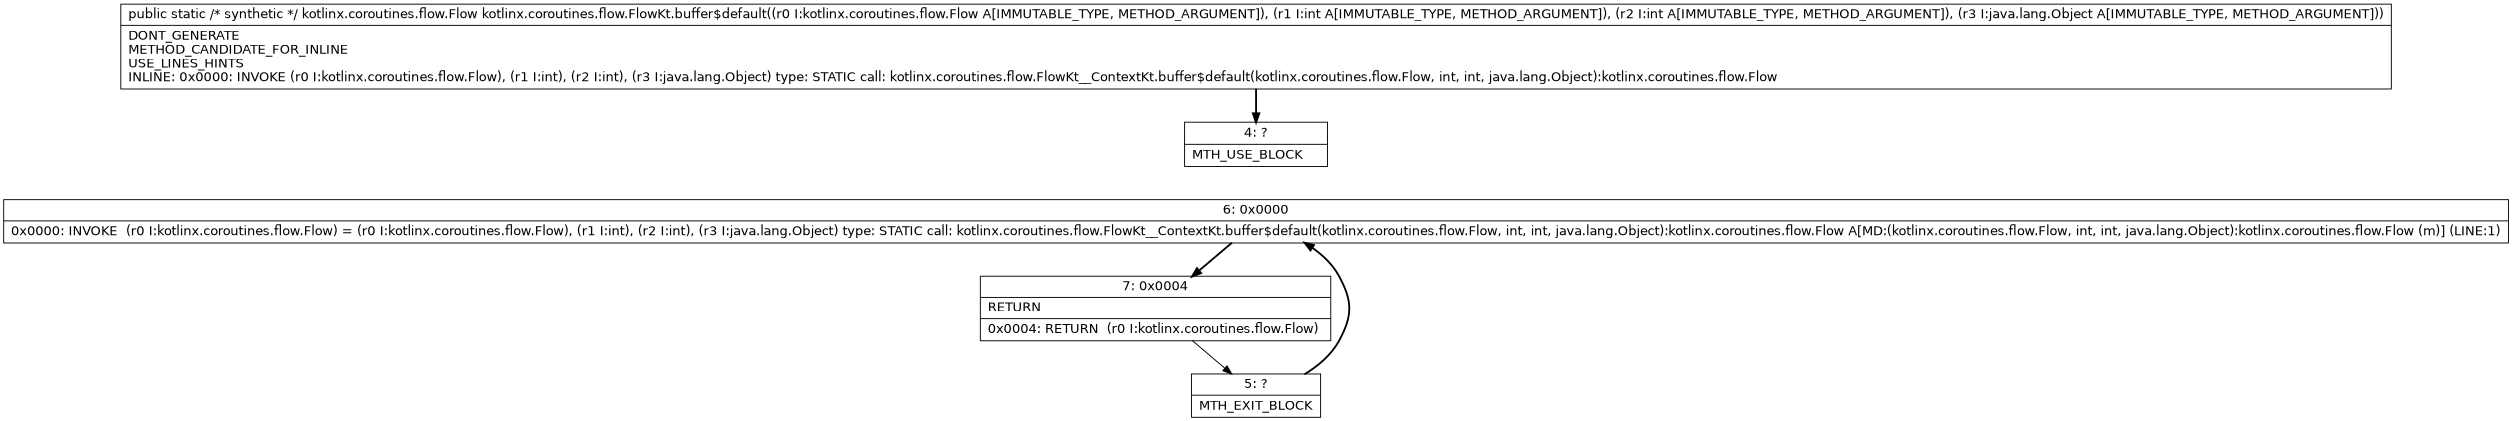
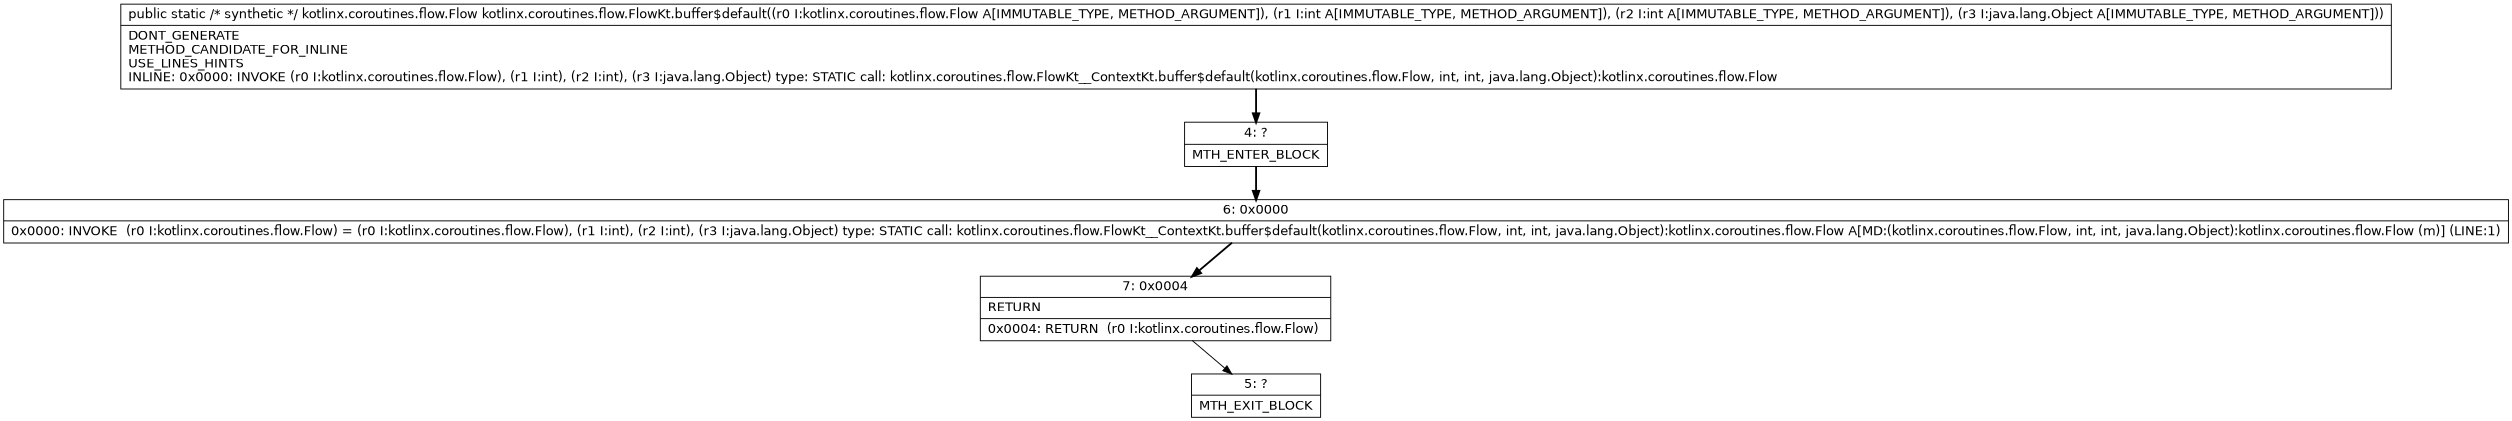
(1248, 155) -> (1256, 155)
(1349, 313) -> (1256, 178)
